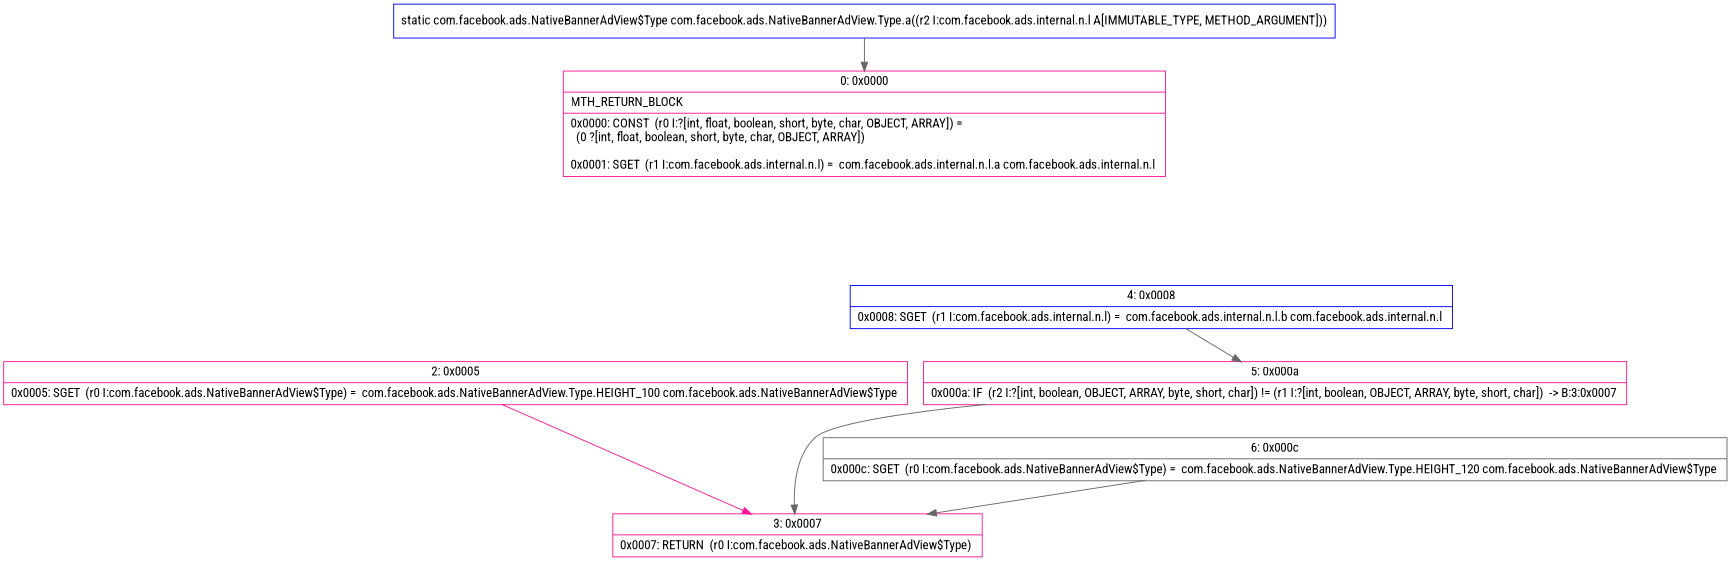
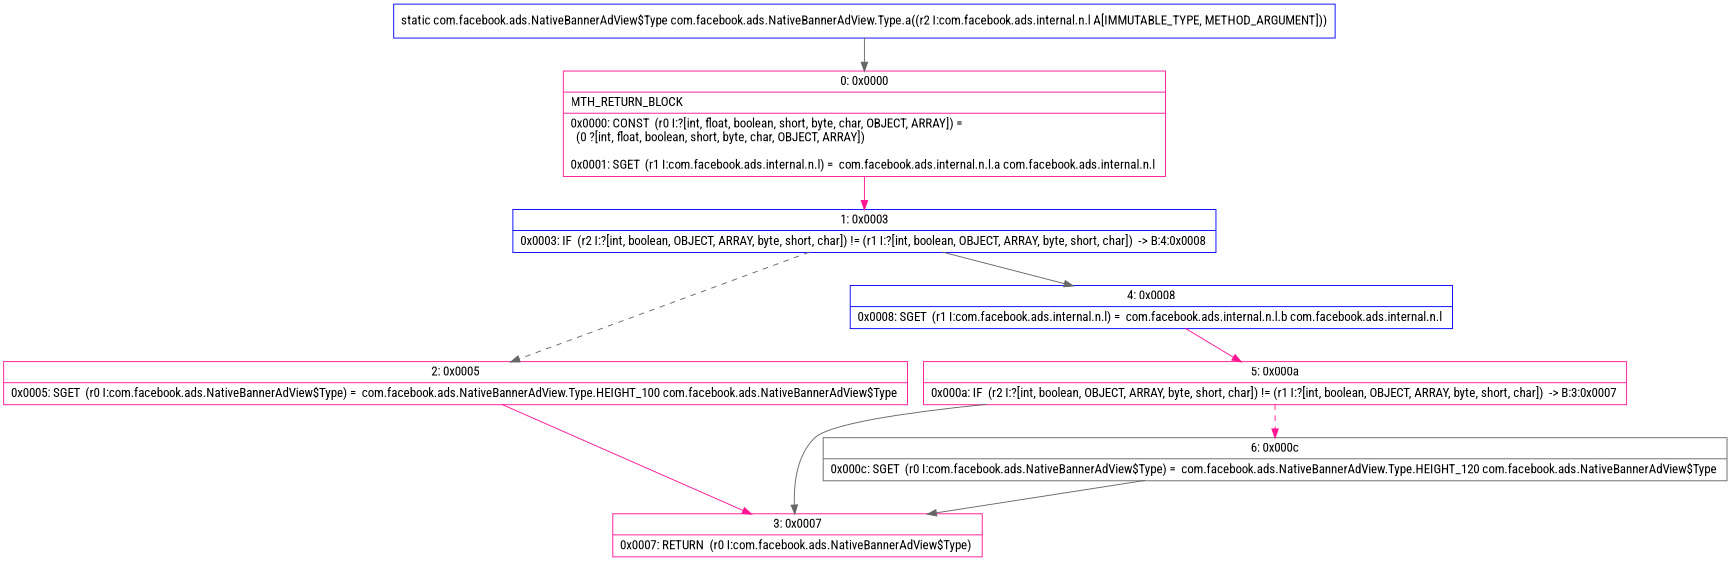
none -> (864, 231)
(1209, 343) -> (1209, 343)
none -> (1275, 417)
